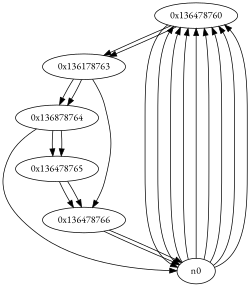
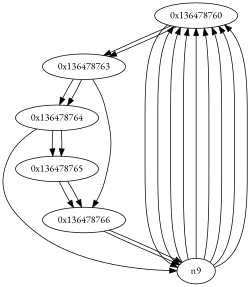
(84, 67) -> (84, 67)
(57, 118) -> (57, 118)
(196, 271) -> (196, 271)
